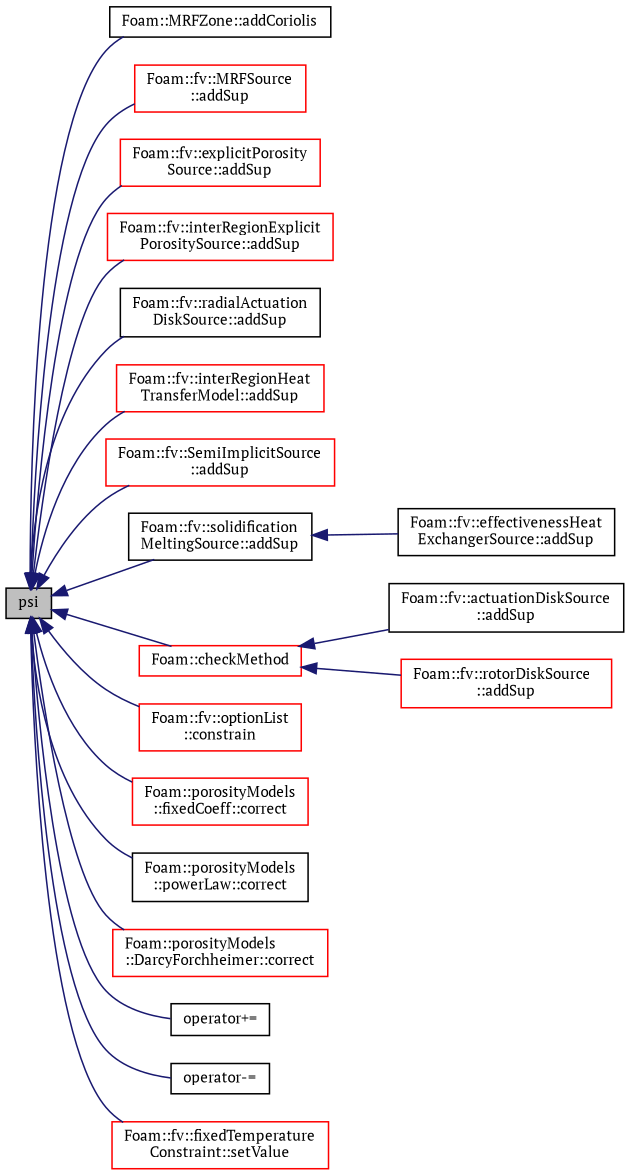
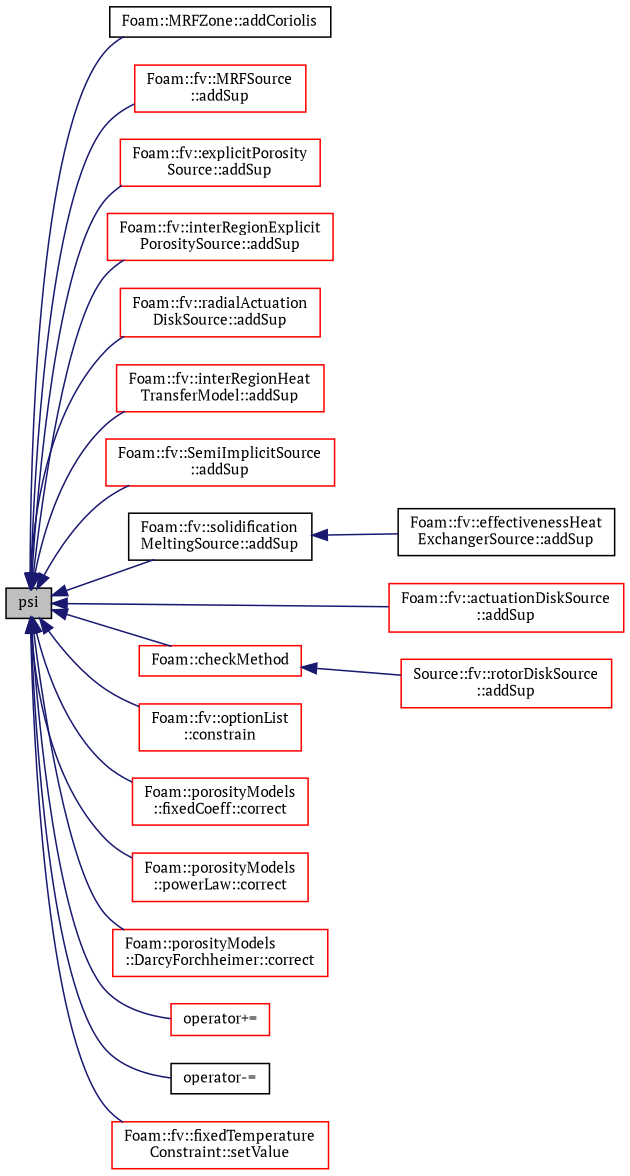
(220, 313) -> (220, 313)
(506, 608) -> (506, 608)
(352, 637) -> (228, 605)
(506, 684) -> (506, 684)
(220, 877) -> (220, 877)
(220, 1020) -> (220, 1020)
